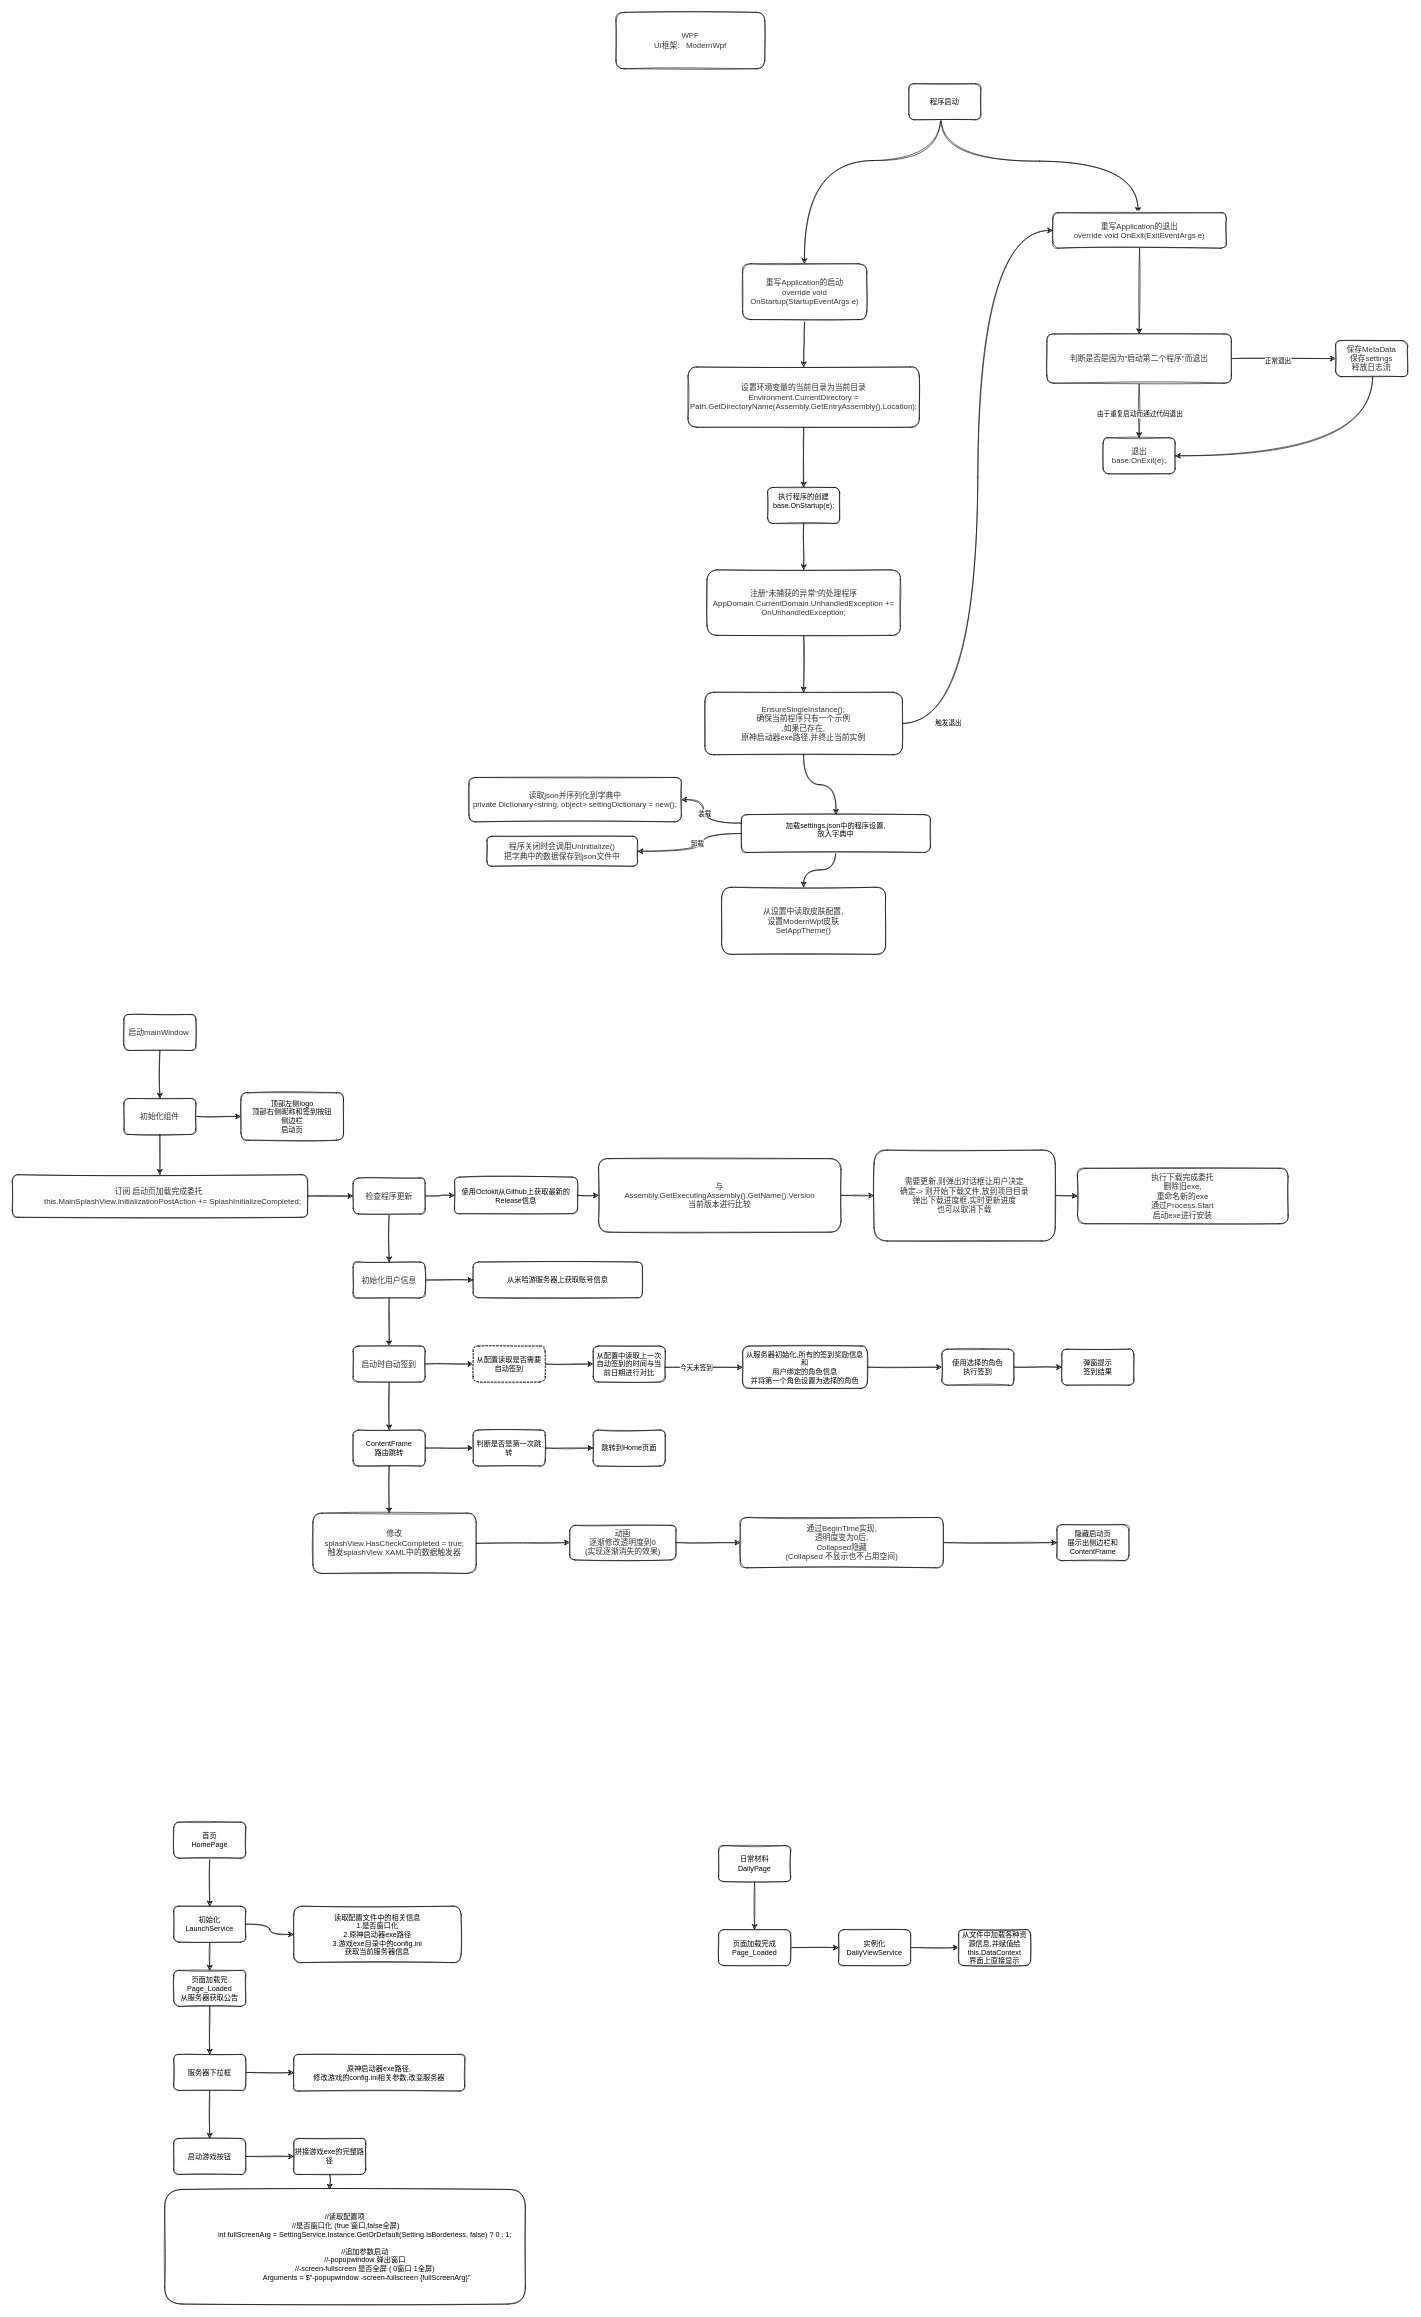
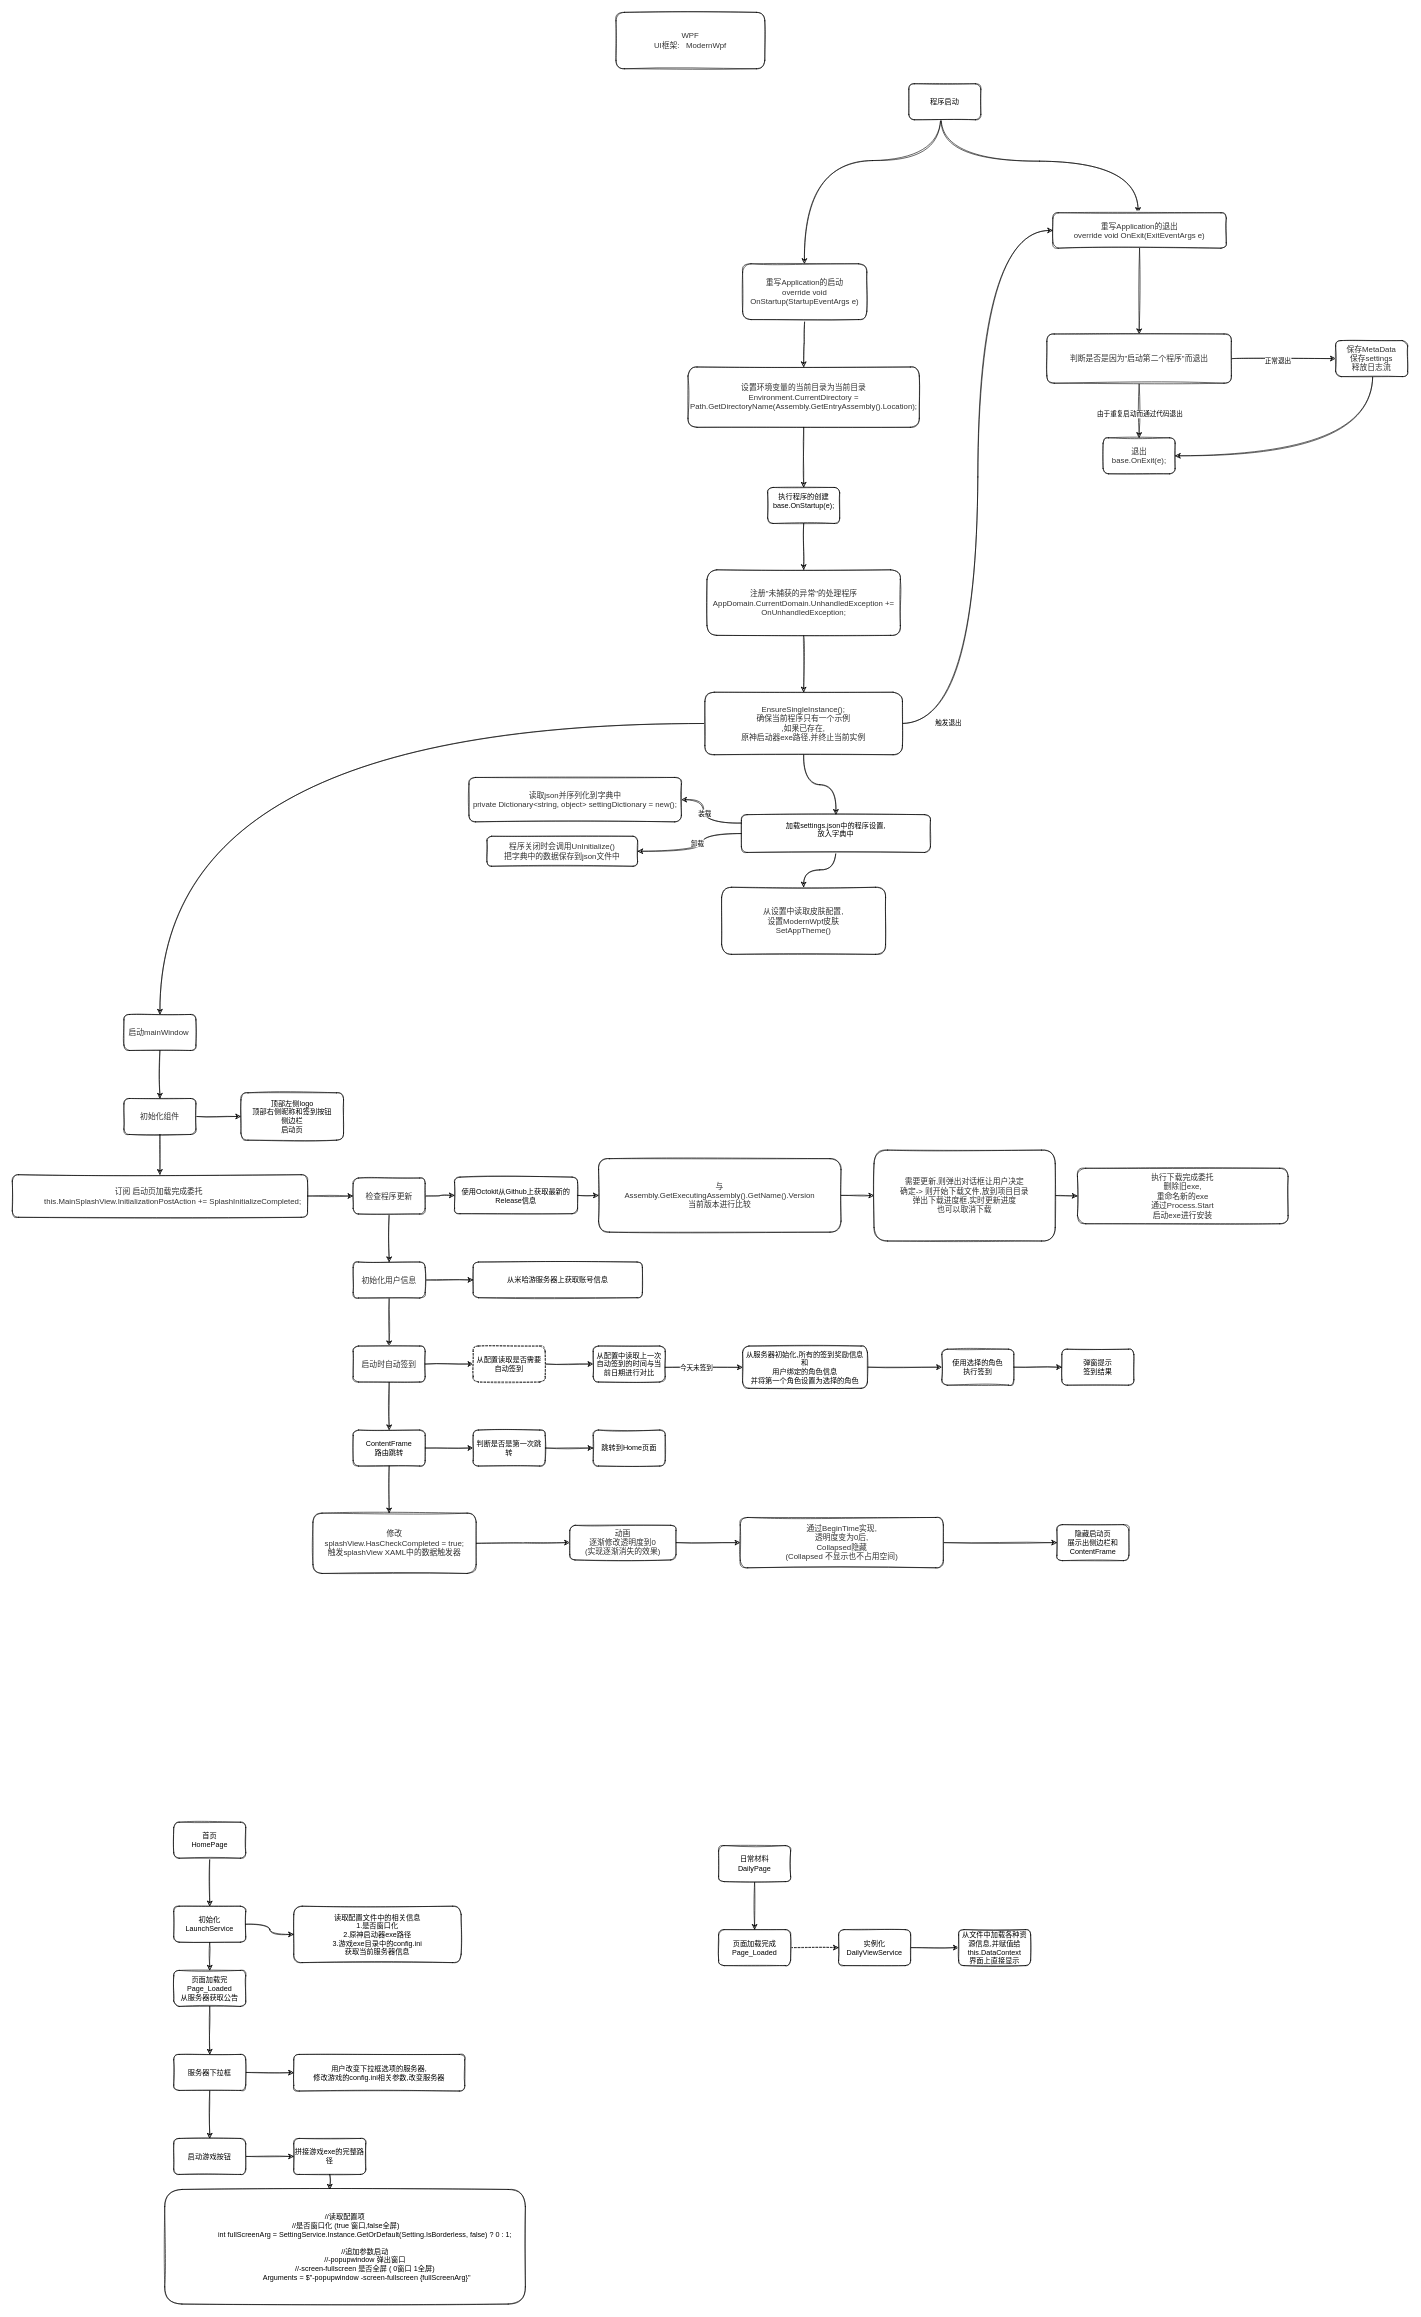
none -> (365, 767)
(811, 1947) -> (811, 1947)
(379, 2073) -> (379, 2073)
